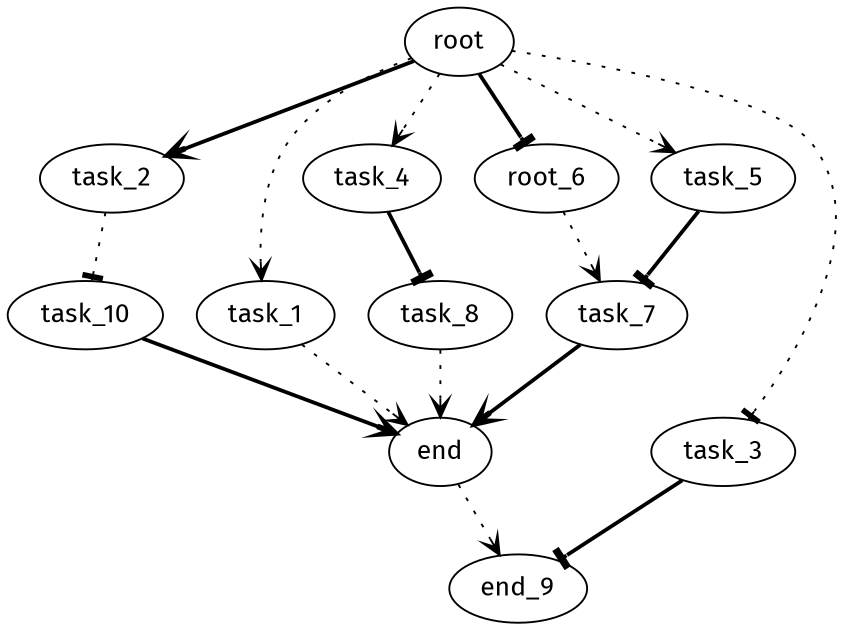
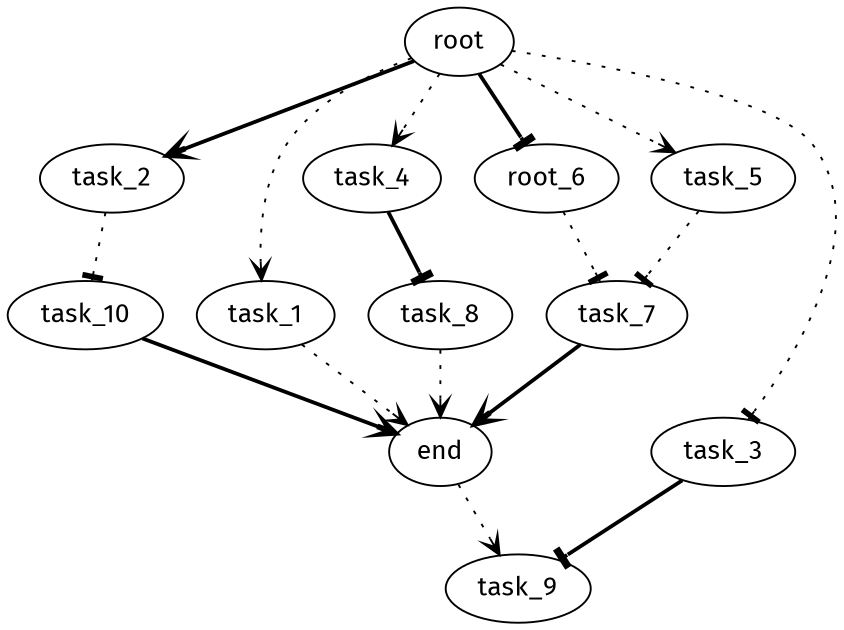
(577, 238) -> (579, 242)
(673, 243) -> (673, 243)
(518, 589) -> (518, 589)
